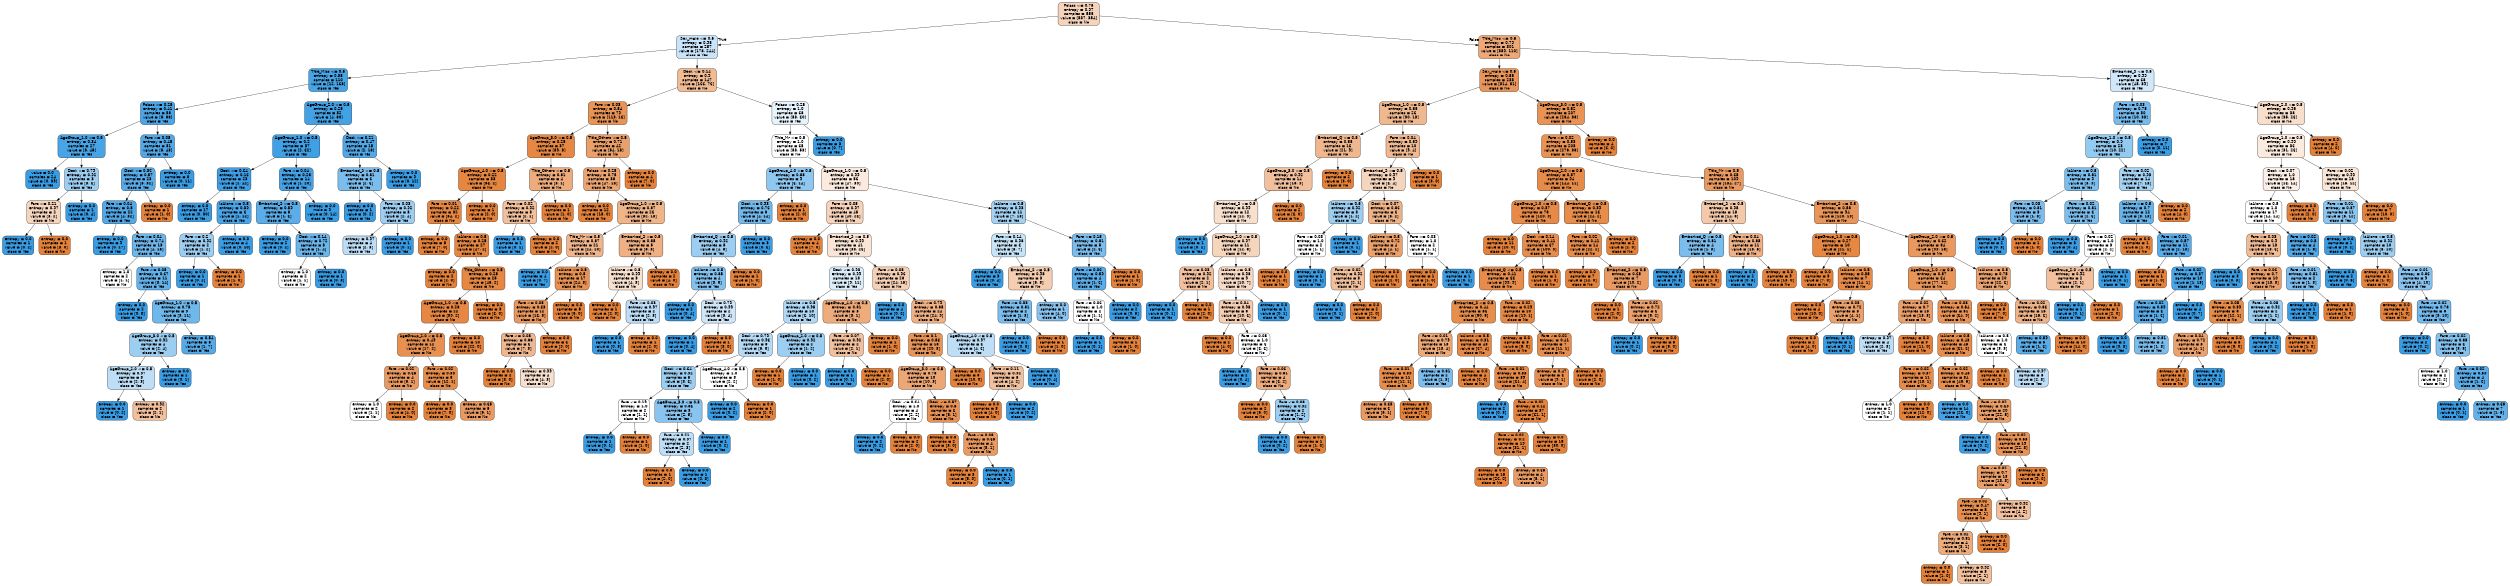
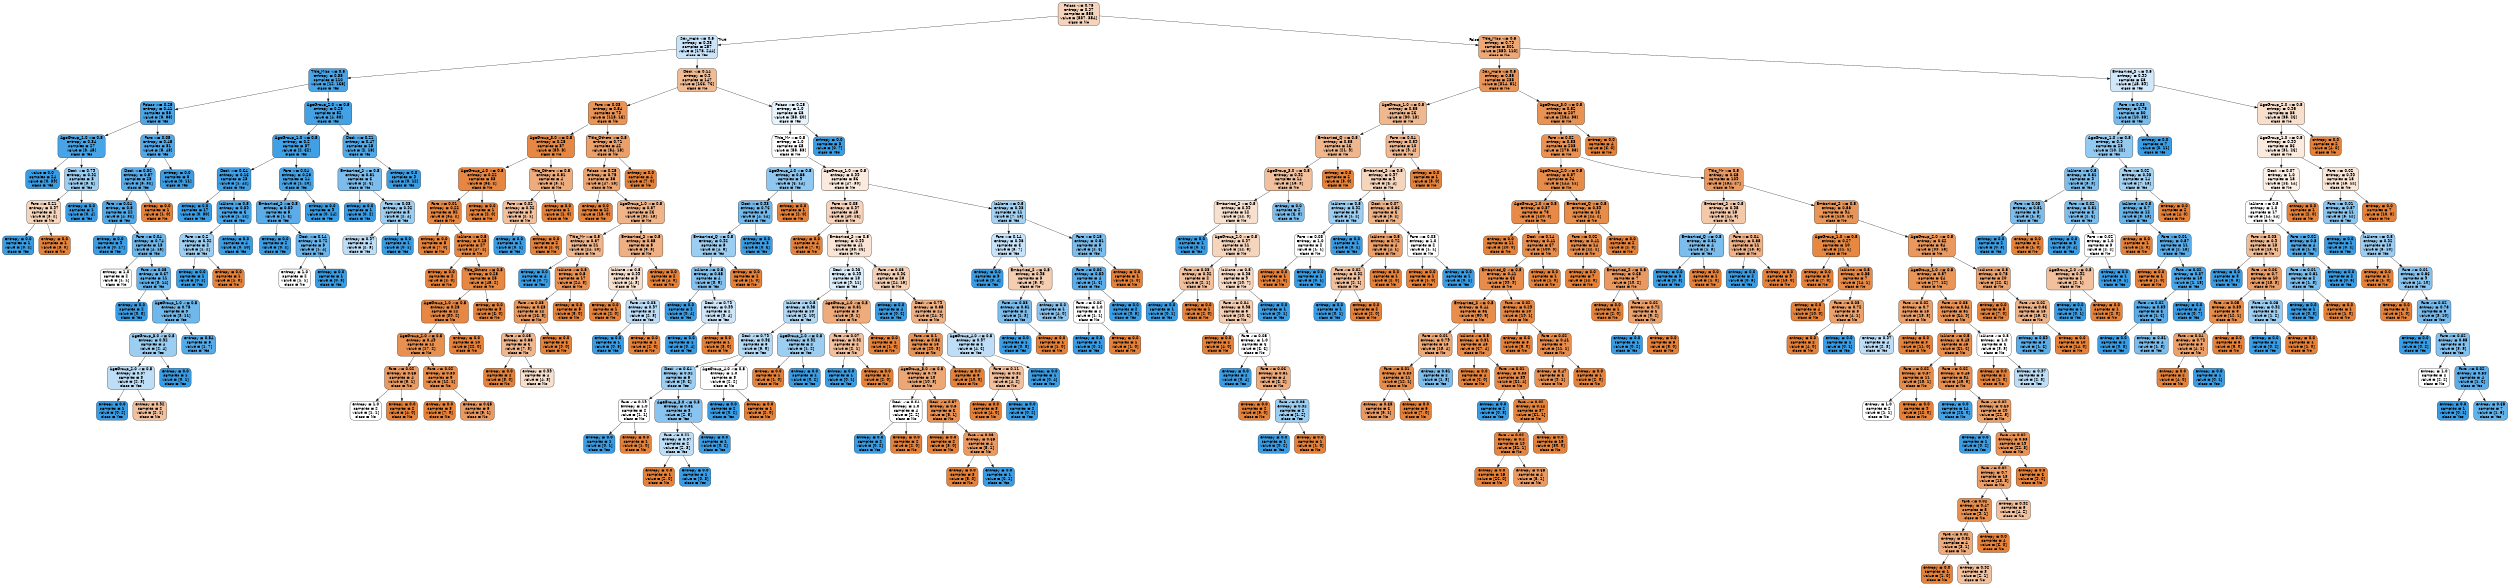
(322, 212) -> (322, 212)
(1288, 212) -> (1288, 212)
